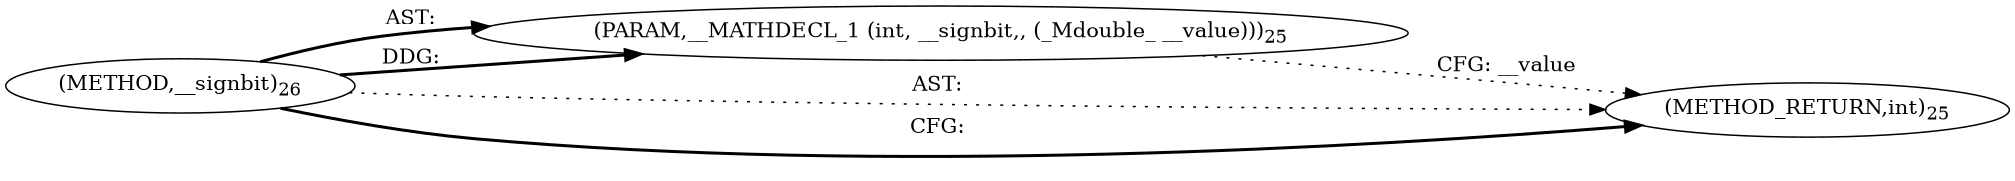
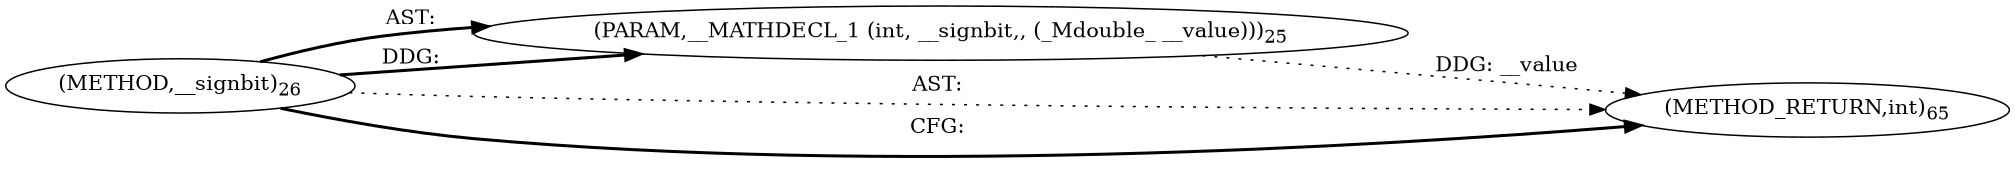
(1507, 66) -> (1507, 66)
(1939, 108) -> (1939, 108)
